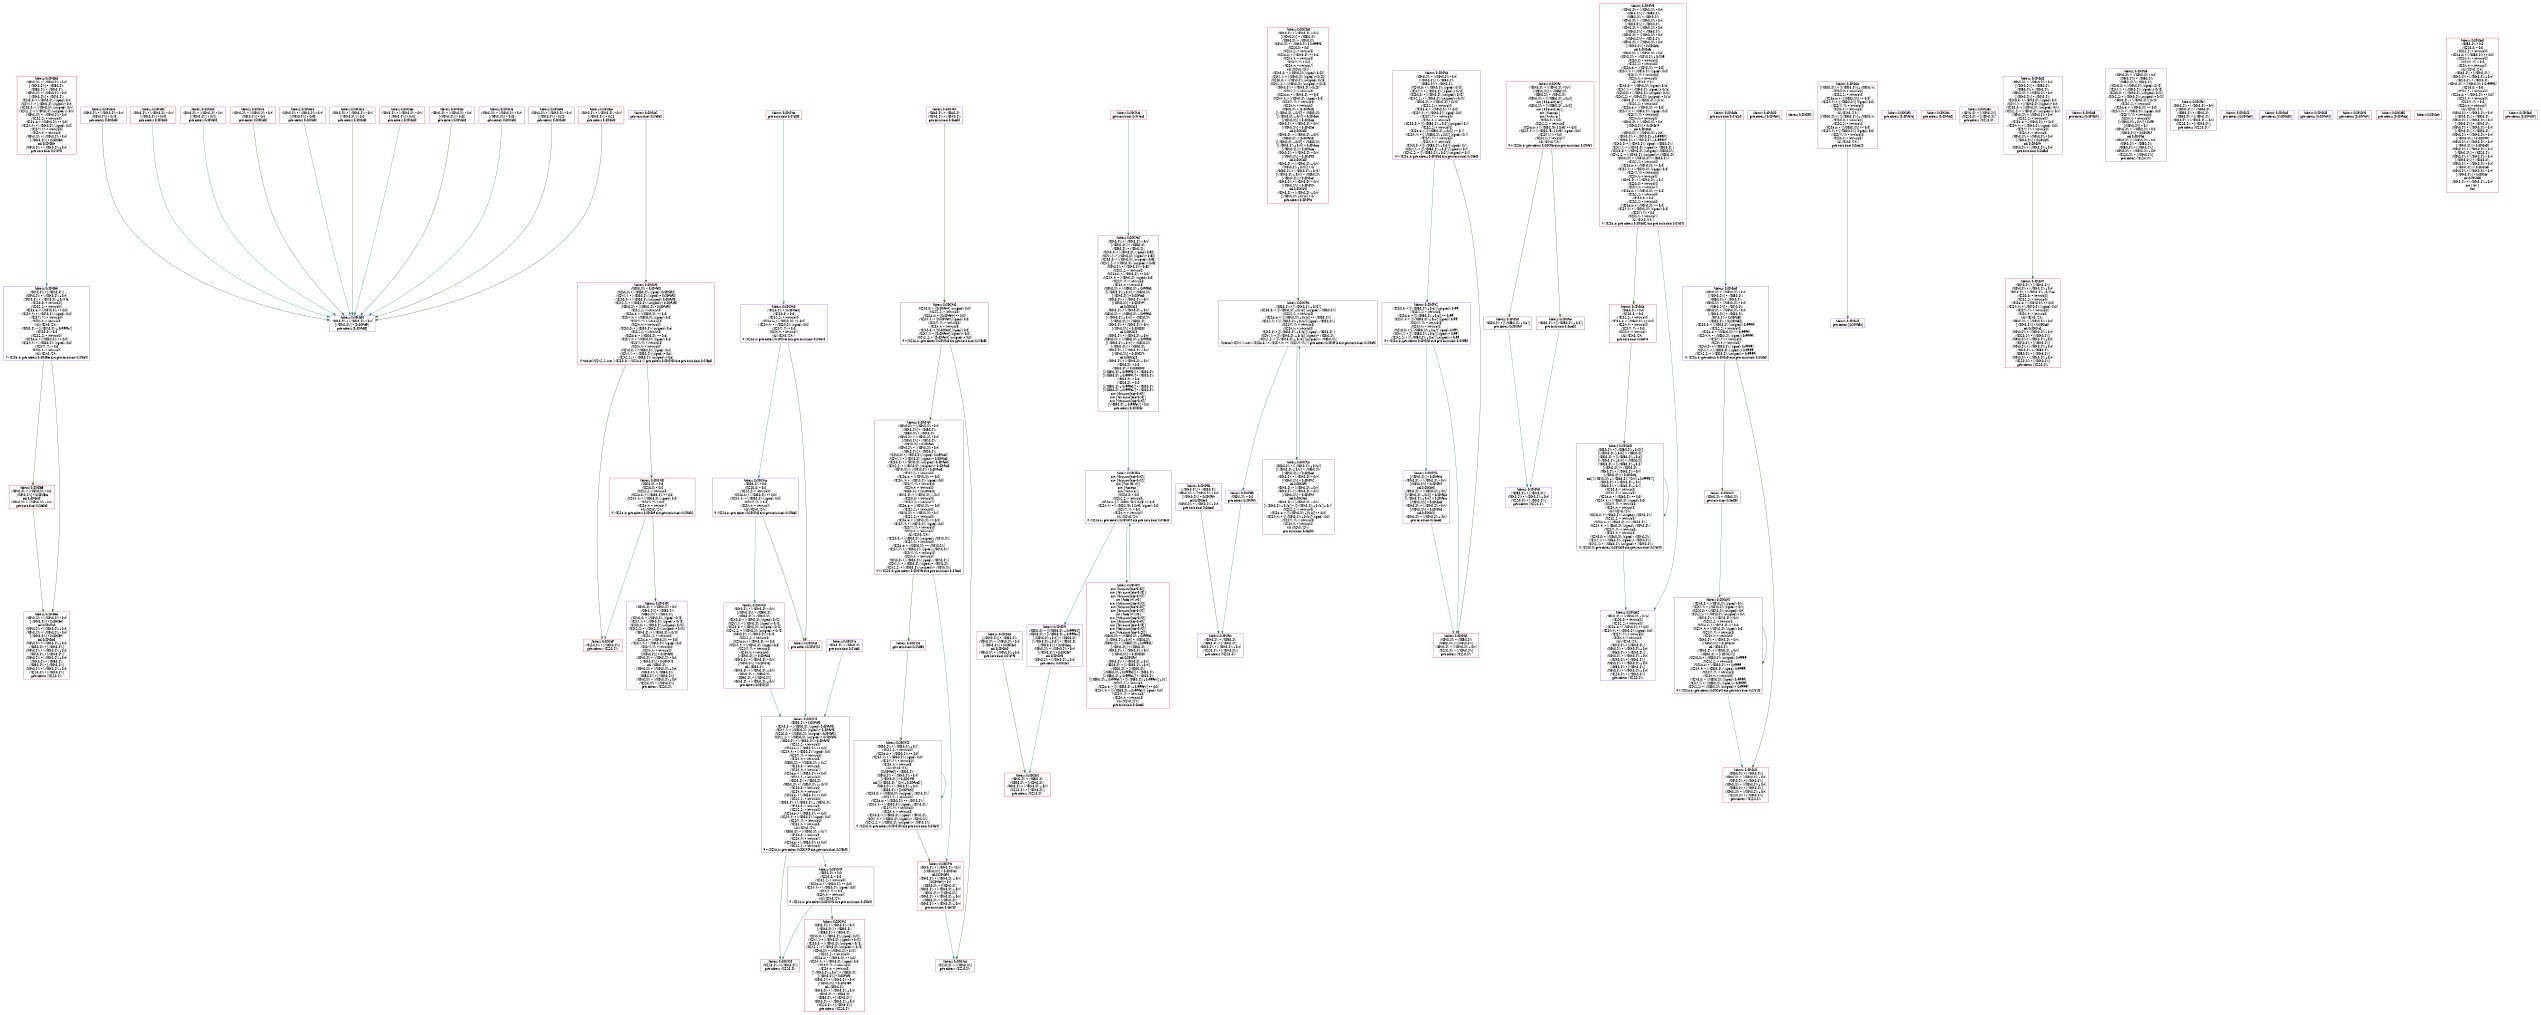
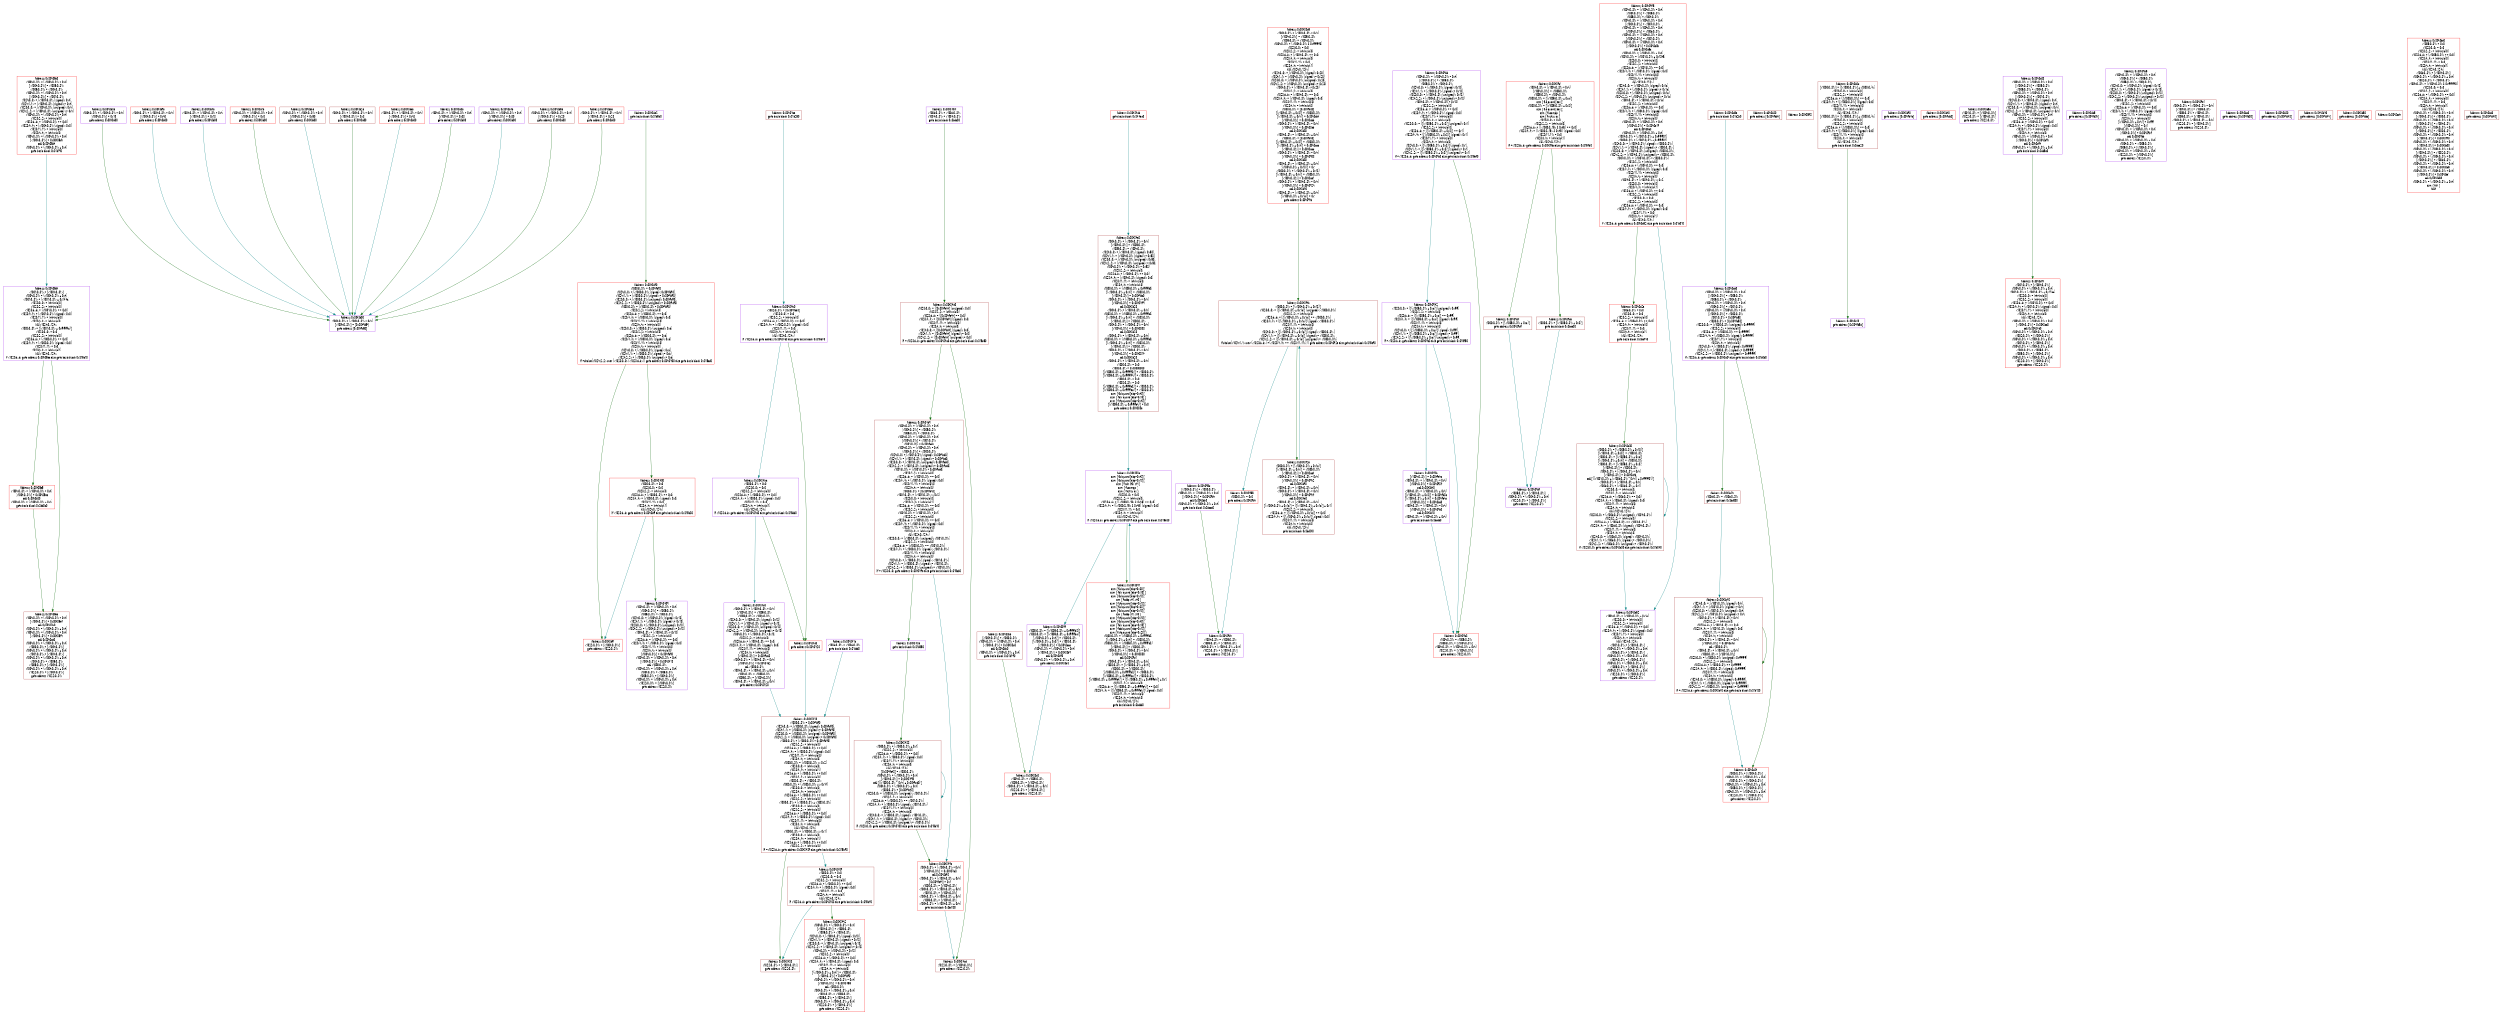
(1938, 115) -> (1938, 115)
(2238, 115) -> none
(2355, 115) -> (2316, 115)
(1242, 497) -> (1242, 497)
(908, 645) -> (908, 645)
